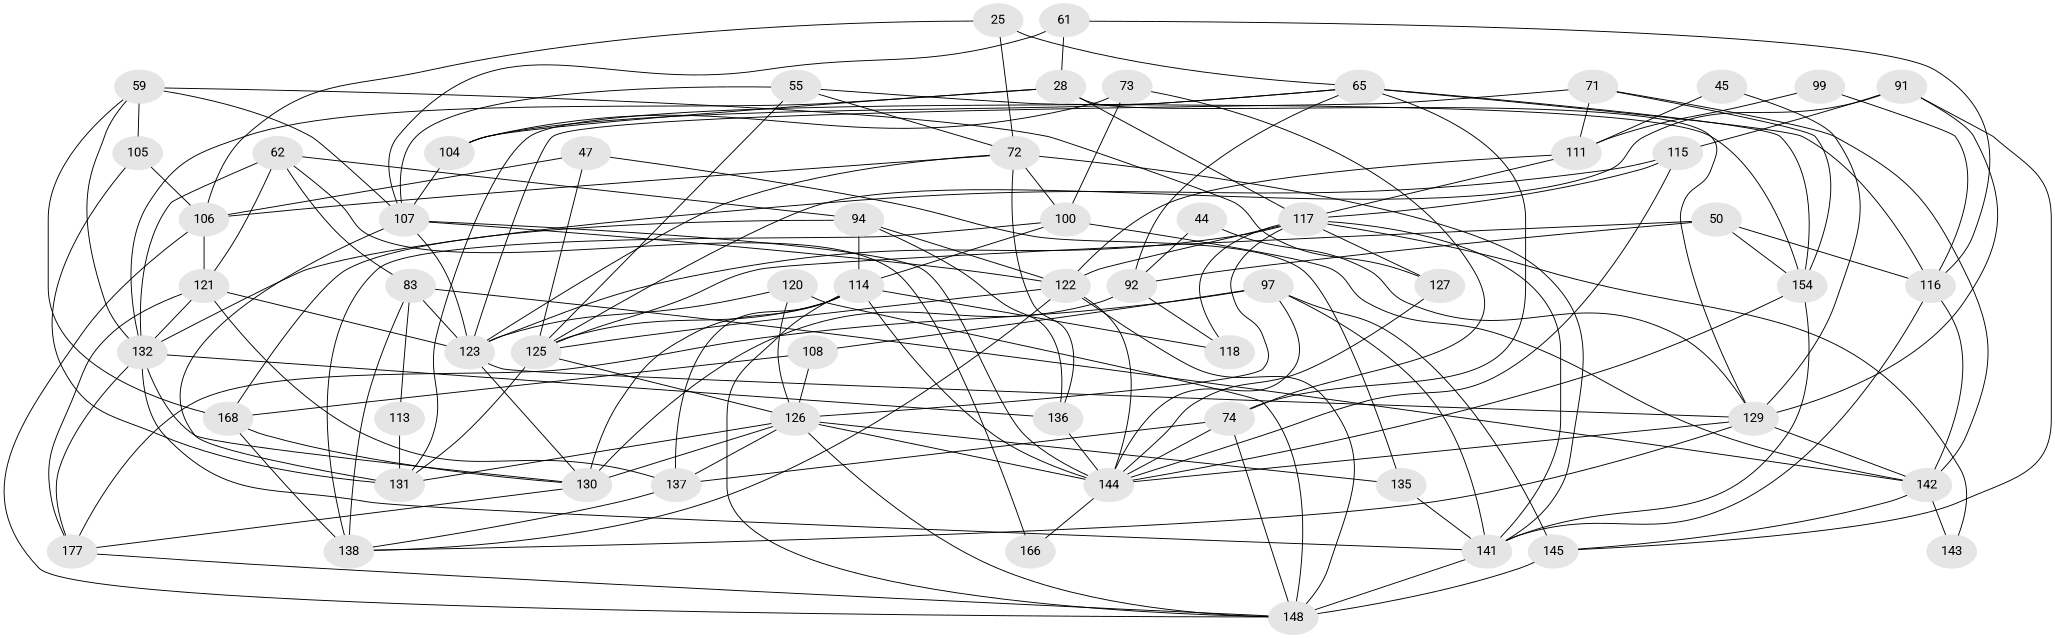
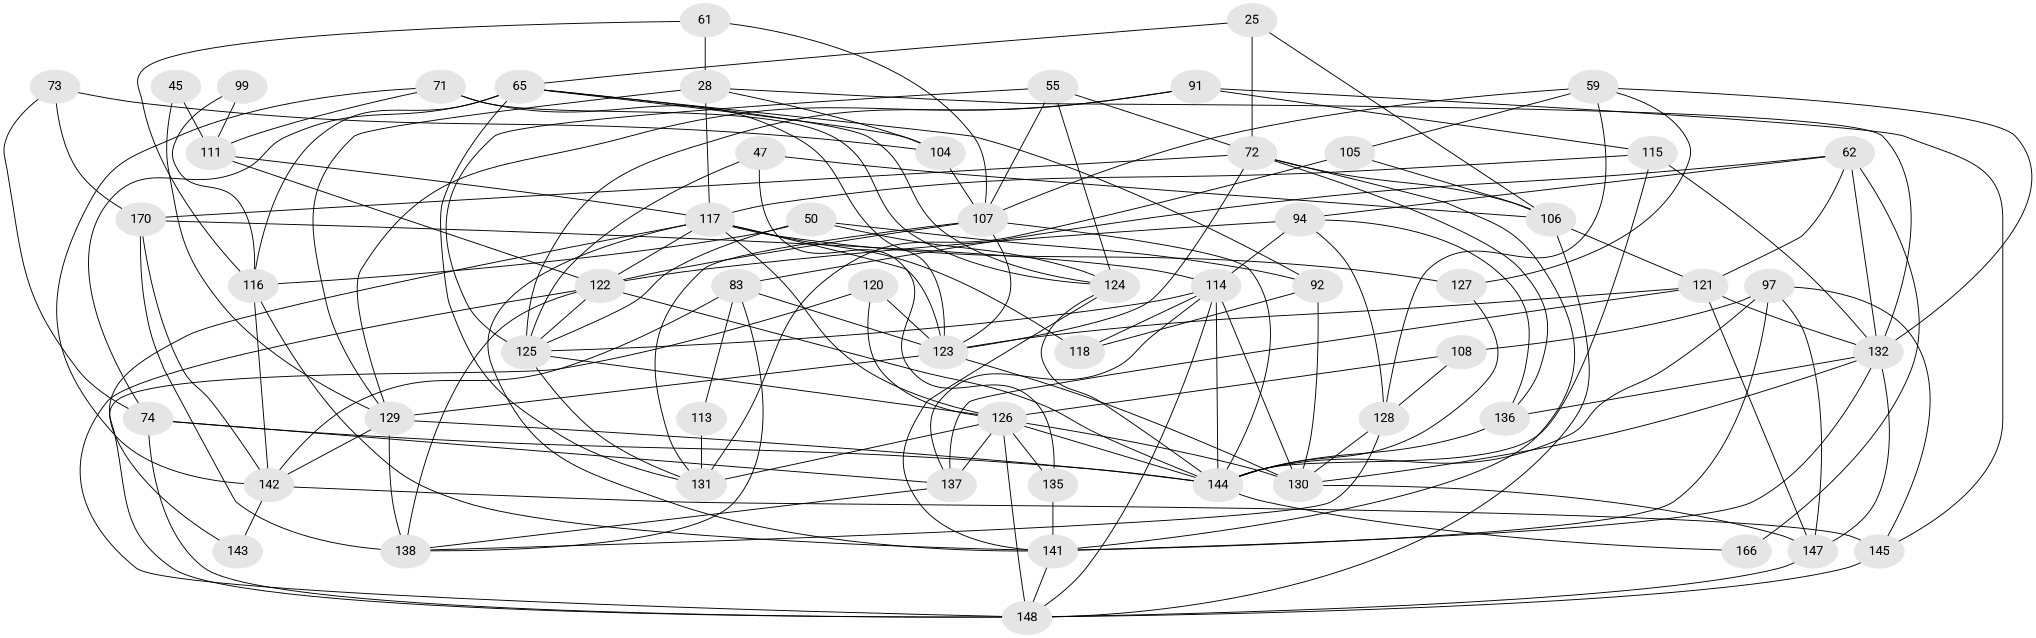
(1065, 219) -> (141, 219)
(1202, 219) -> none
(1802, 286) -> (1115, 286)
(228, 419) -> (1384, 419)
(72, 551) -> (1813, 551)
